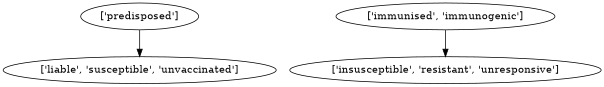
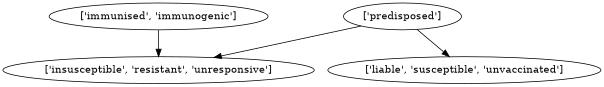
none -> (291, 41)
